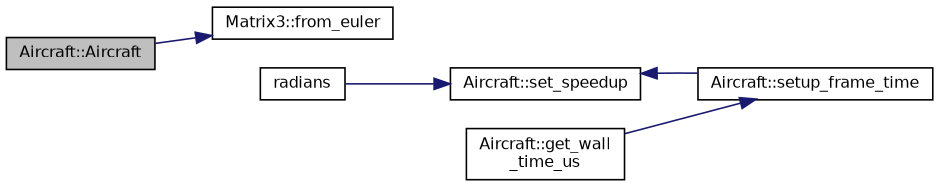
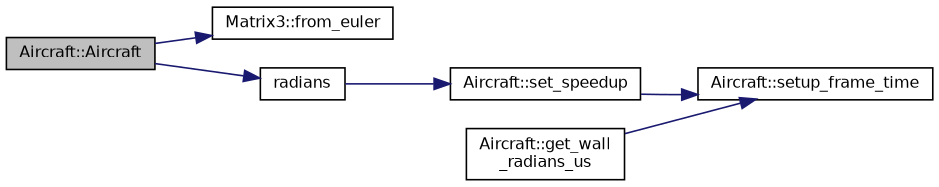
none -> (199, 70)
(677, 73) -> (661, 95)
(545, 154) -> (545, 154)
